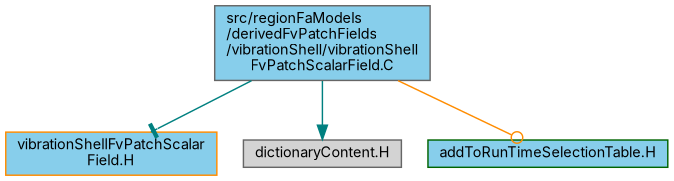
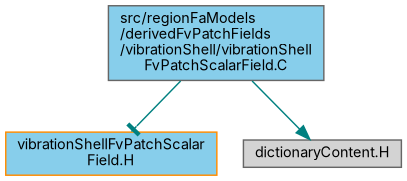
(548, 154) -> none
